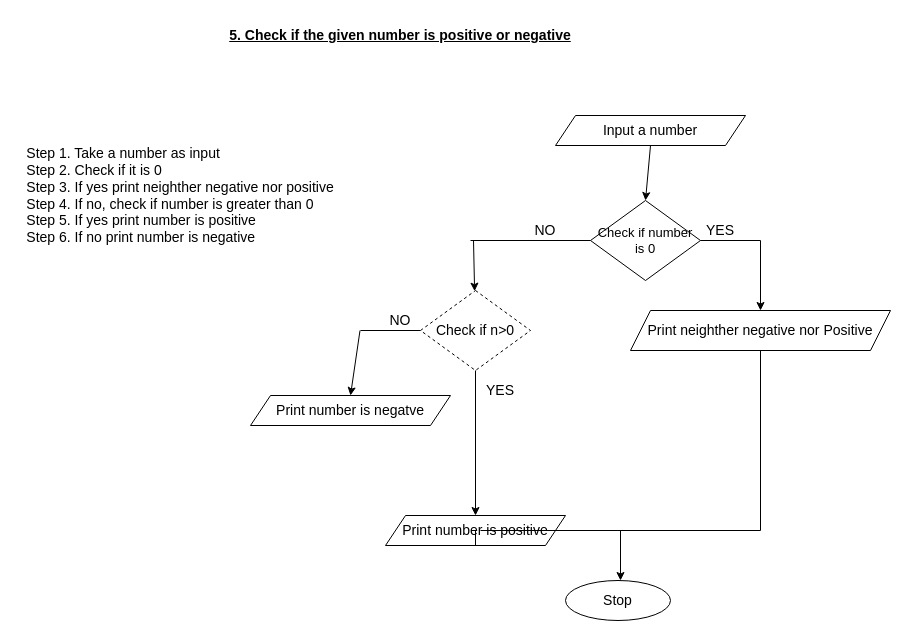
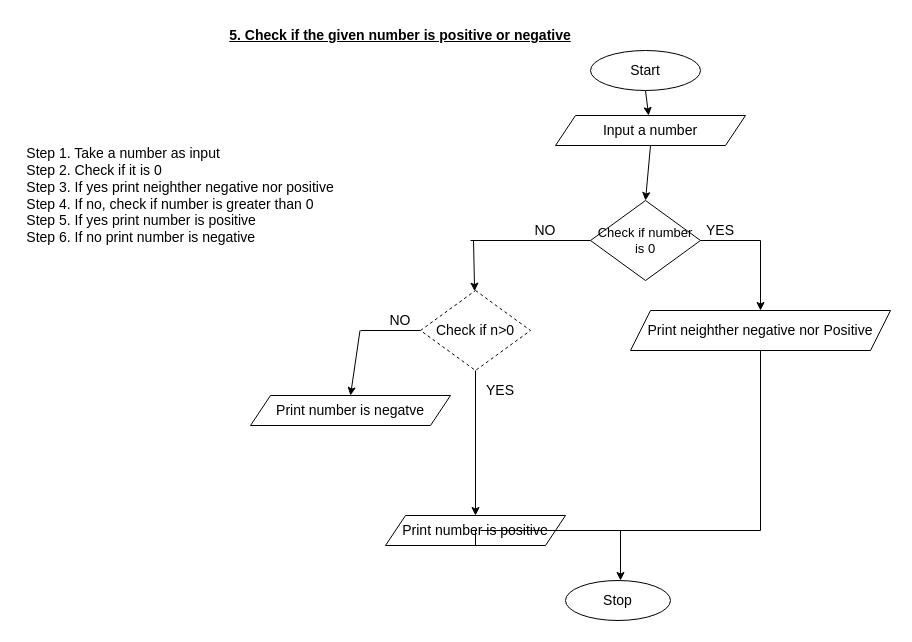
none -> (646, 71)
none -> (647, 100)
